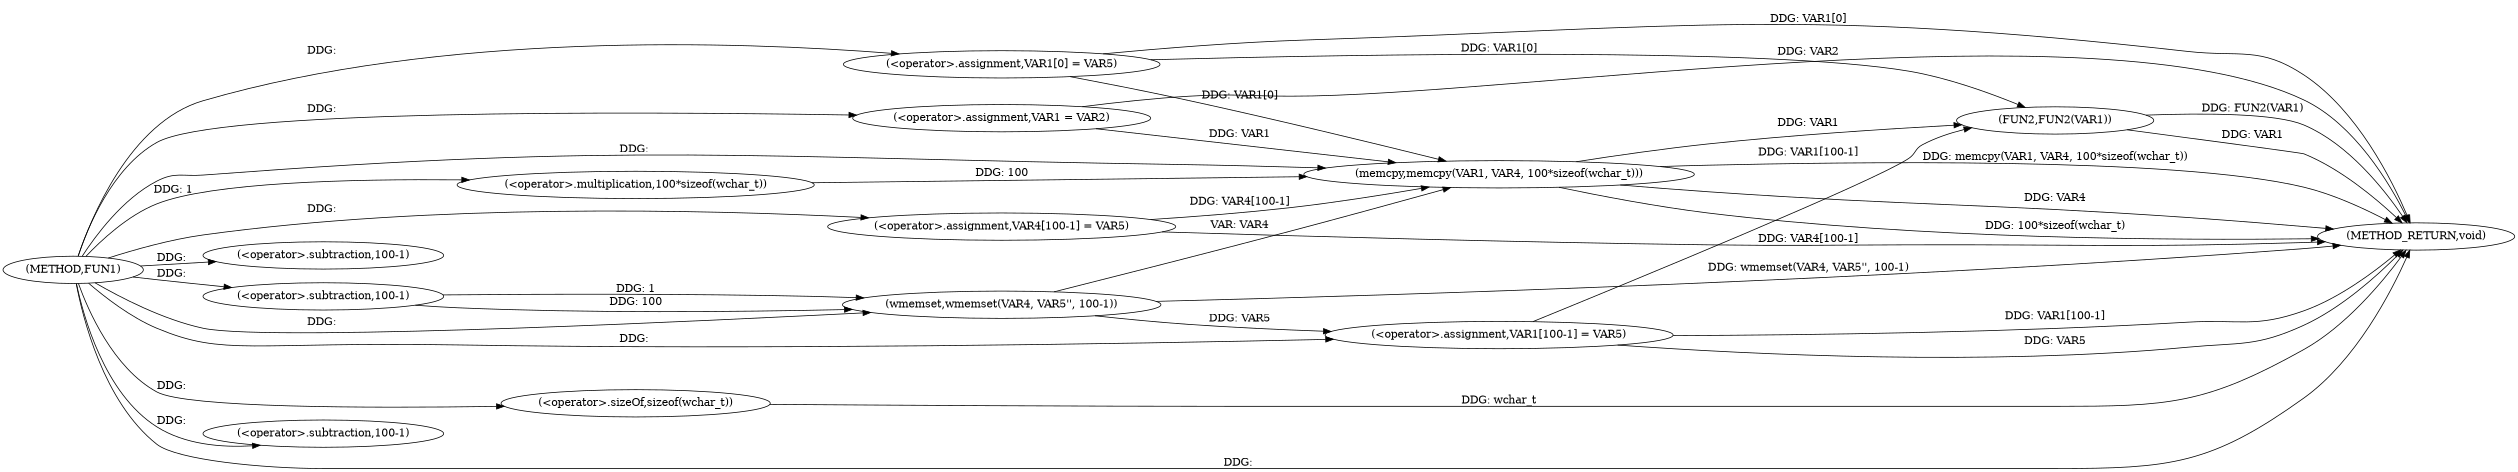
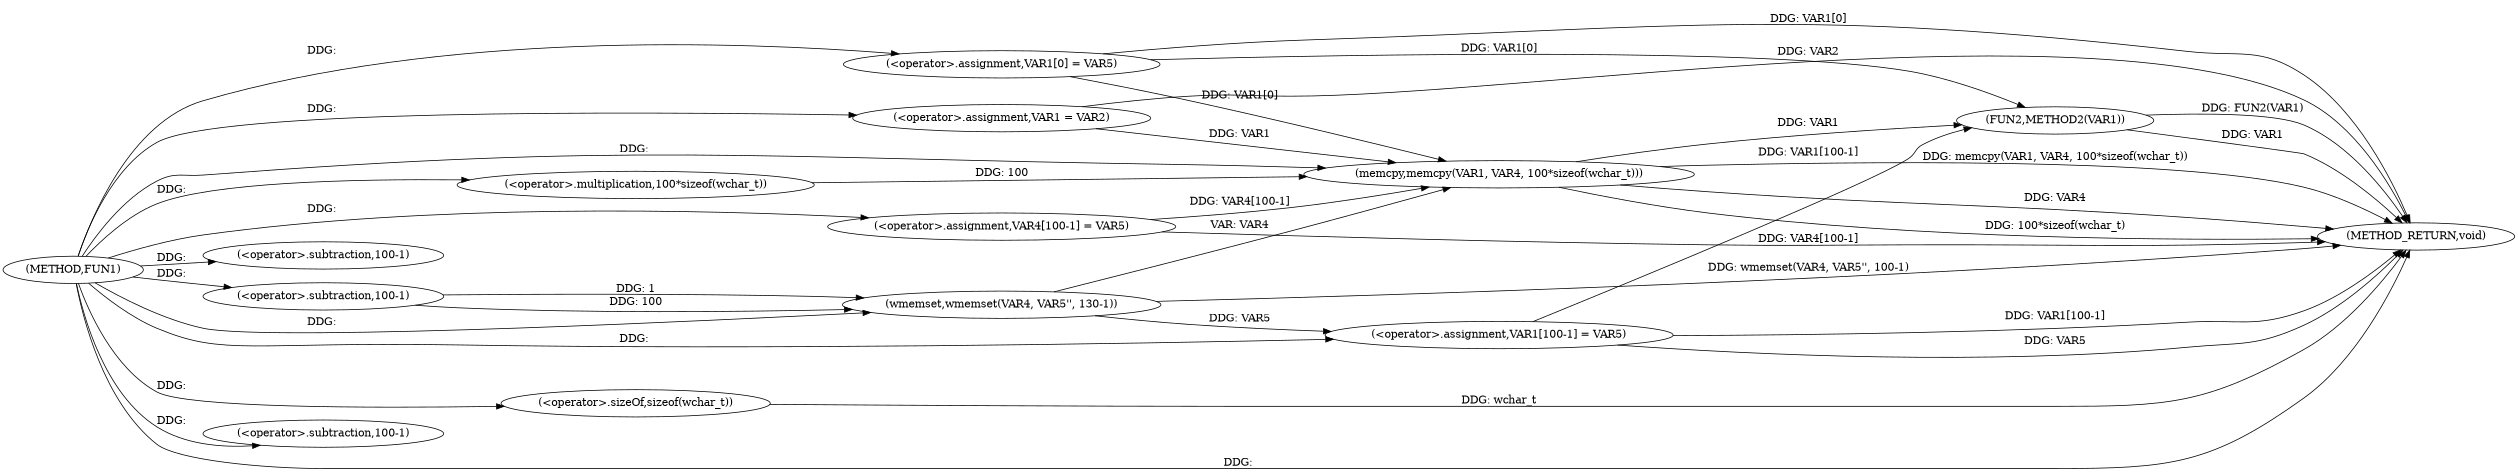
(2055, 120) -> (2055, 120)
(173, 190) -> (173, 190)
(1002, 305) -> (1002, 305)
